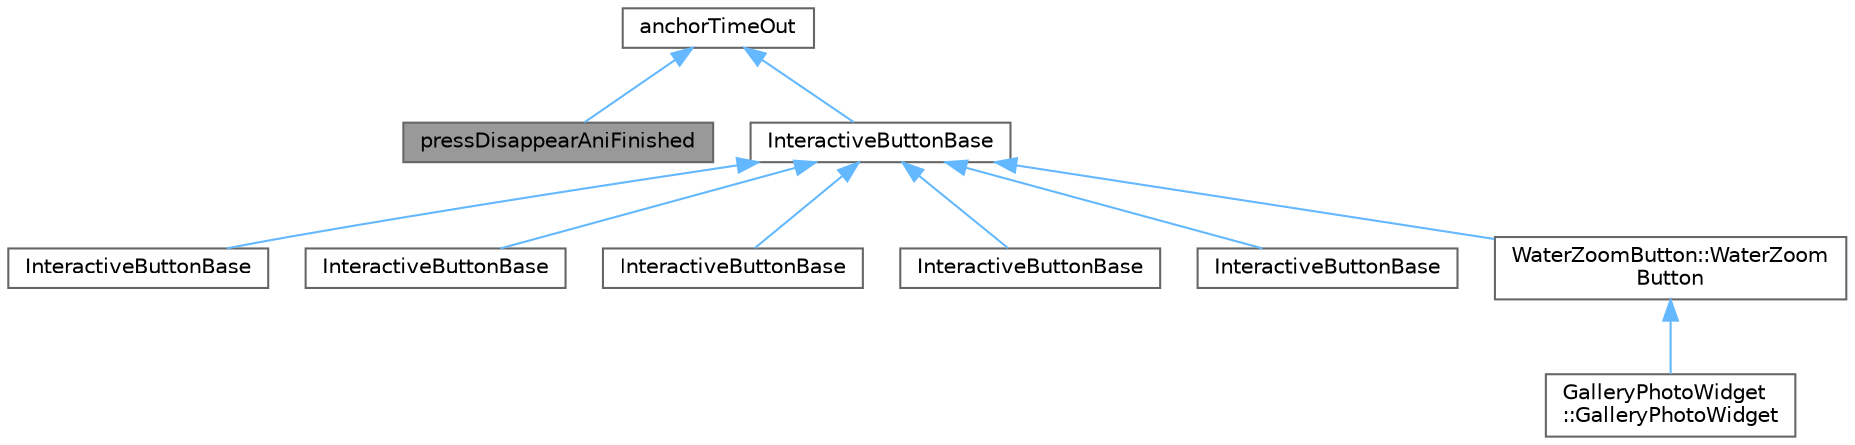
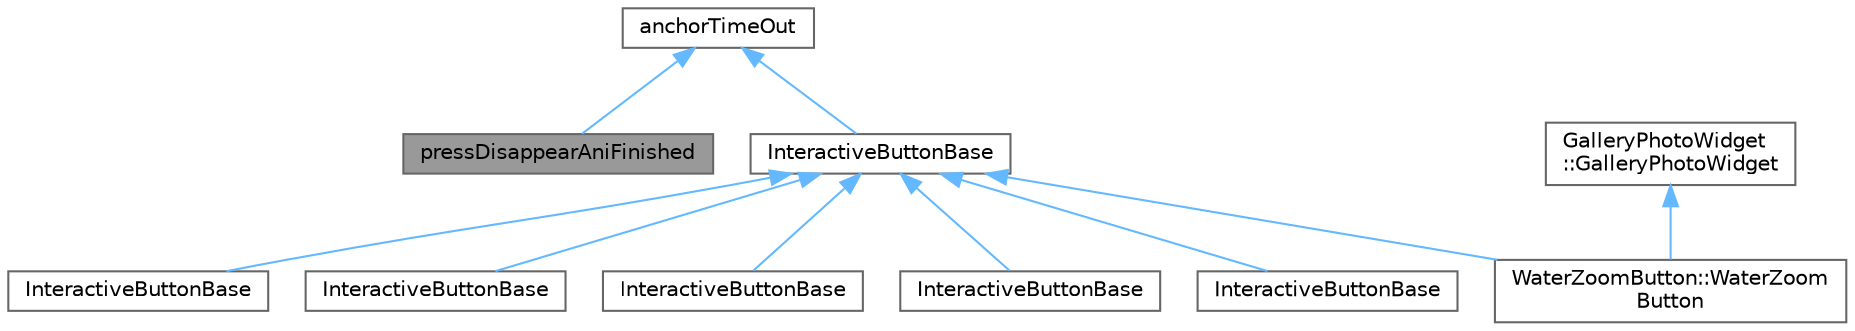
(1671, 348) -> (1671, 233)
